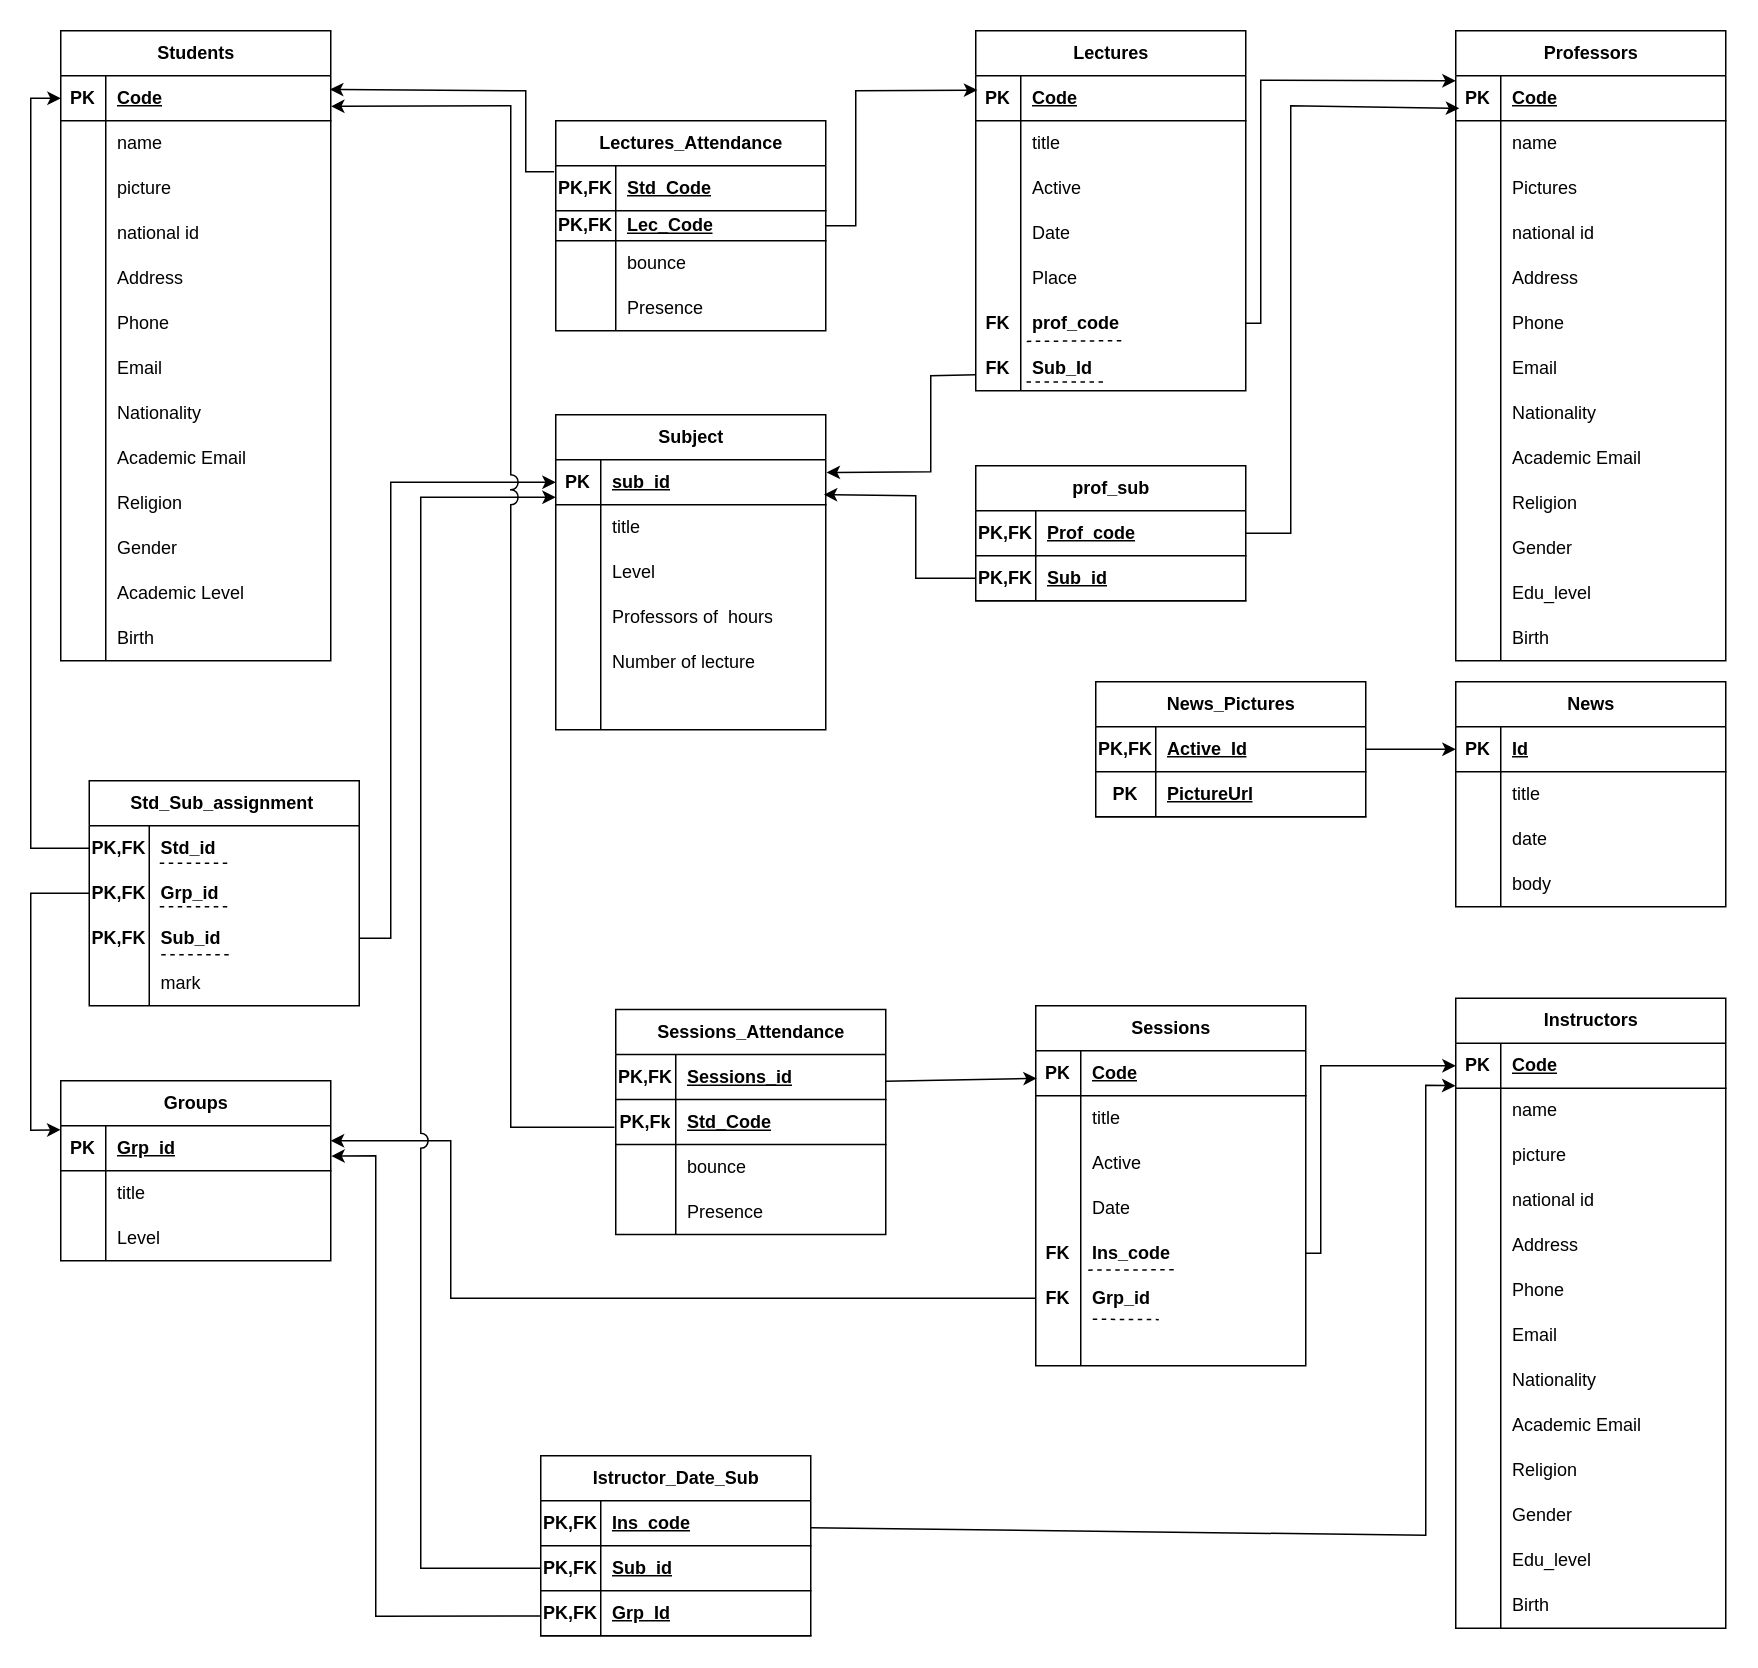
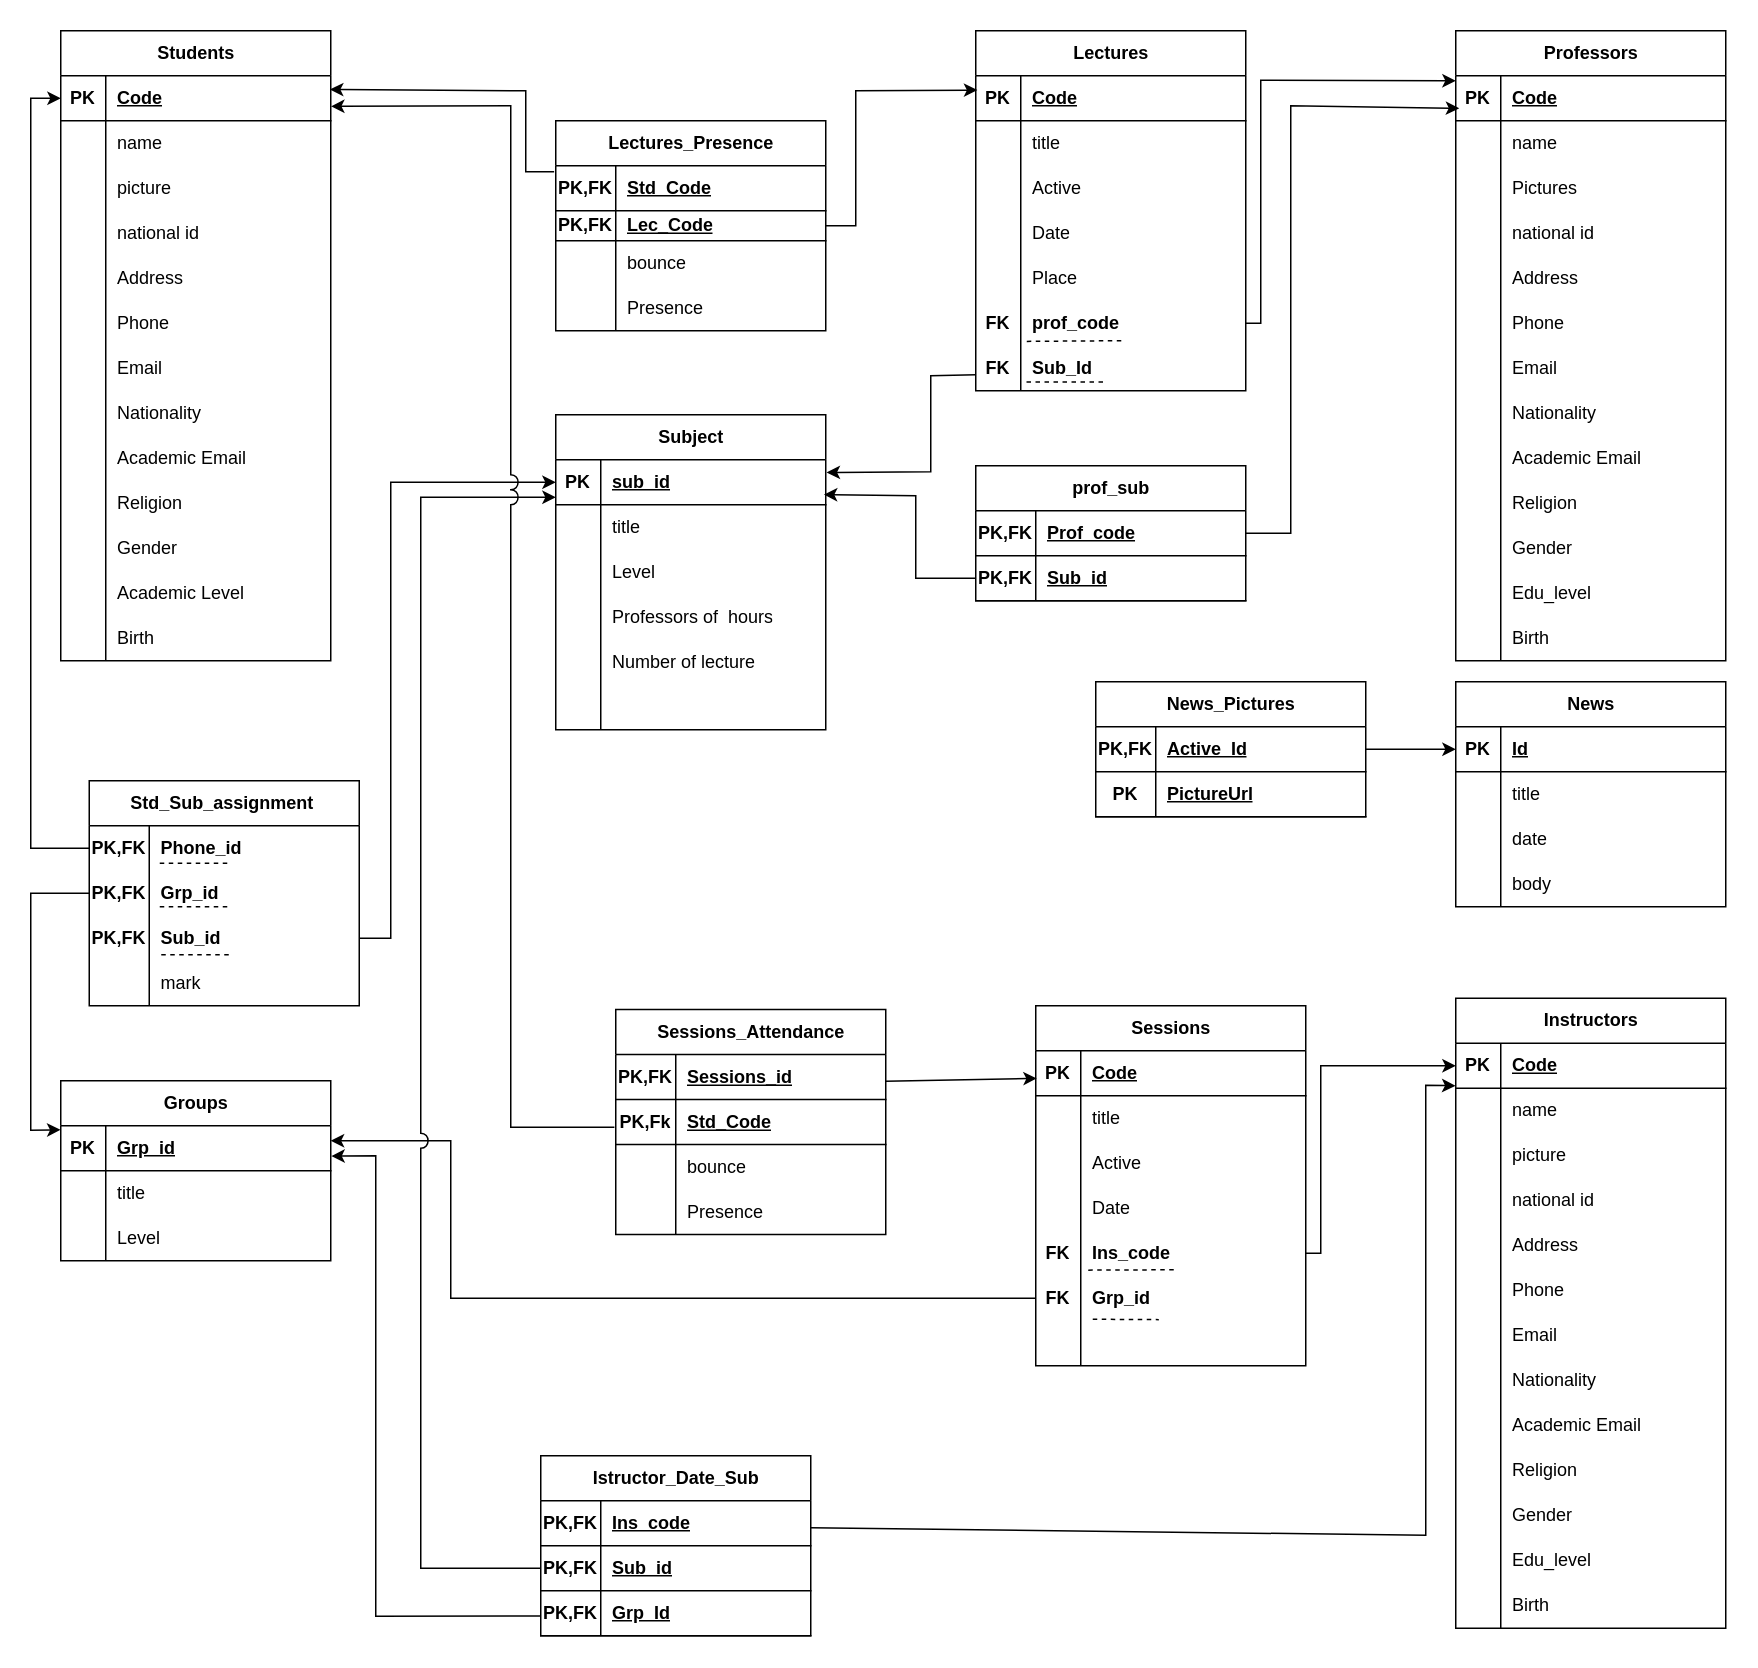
(692, 143) -> (692, 143)
(189, 848) -> (199, 848)
